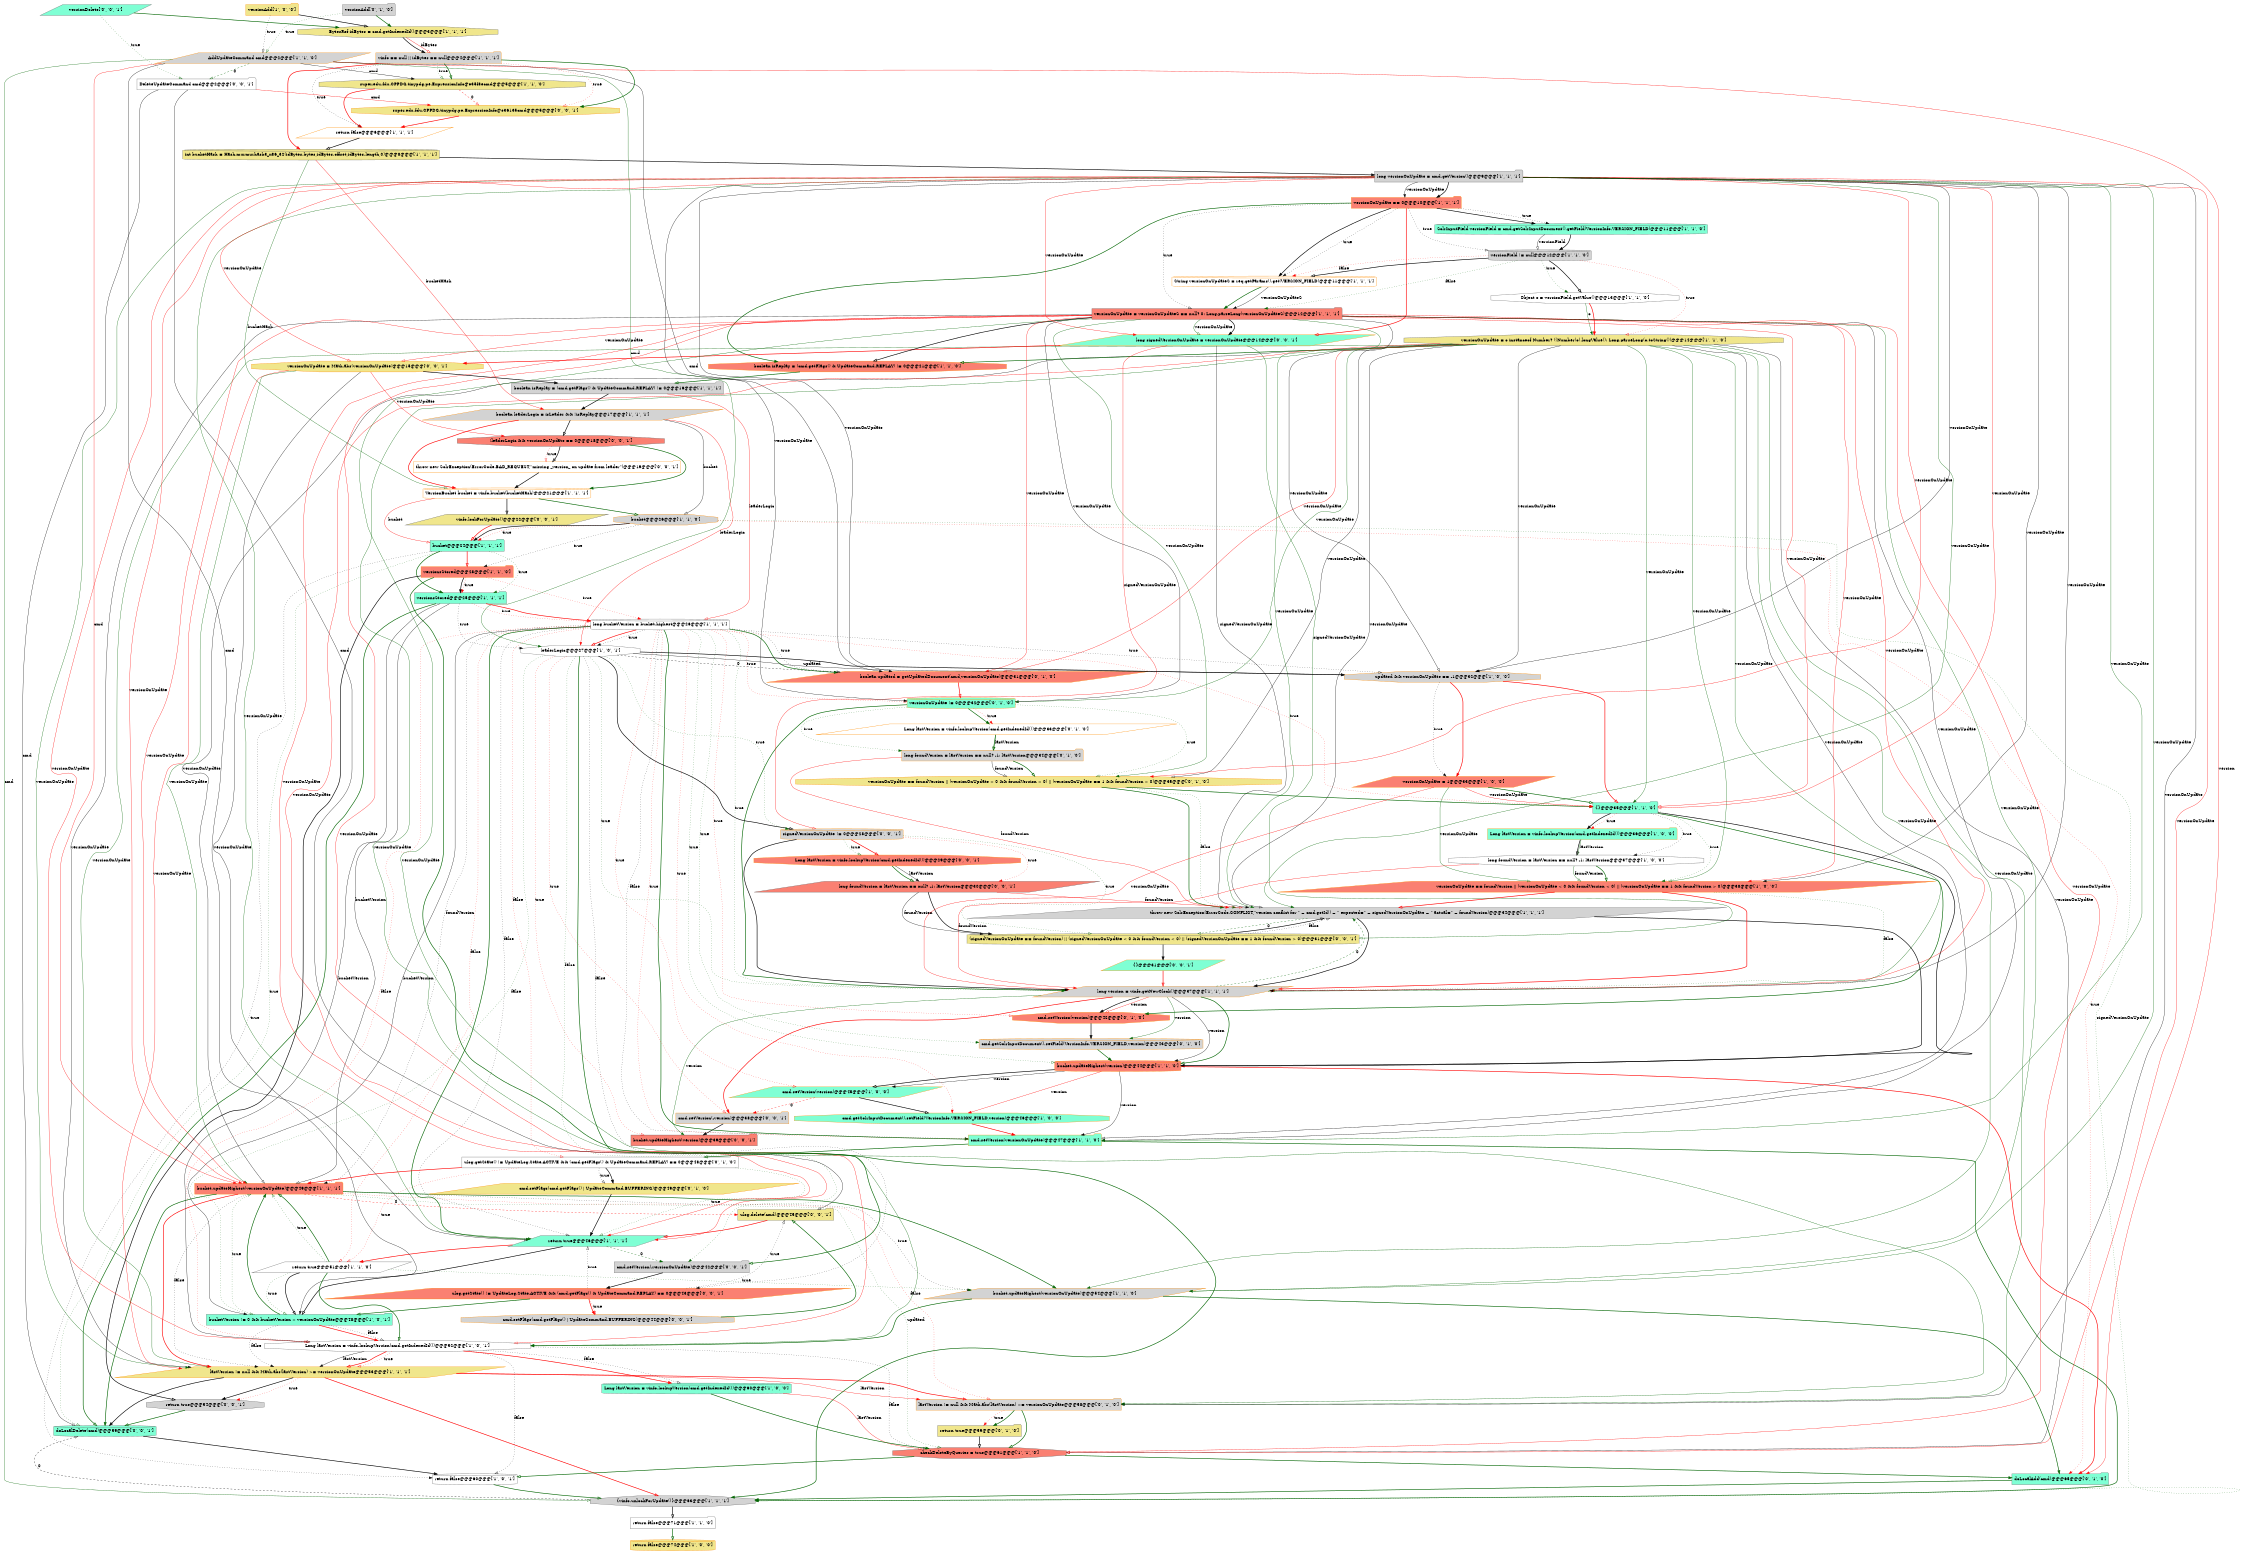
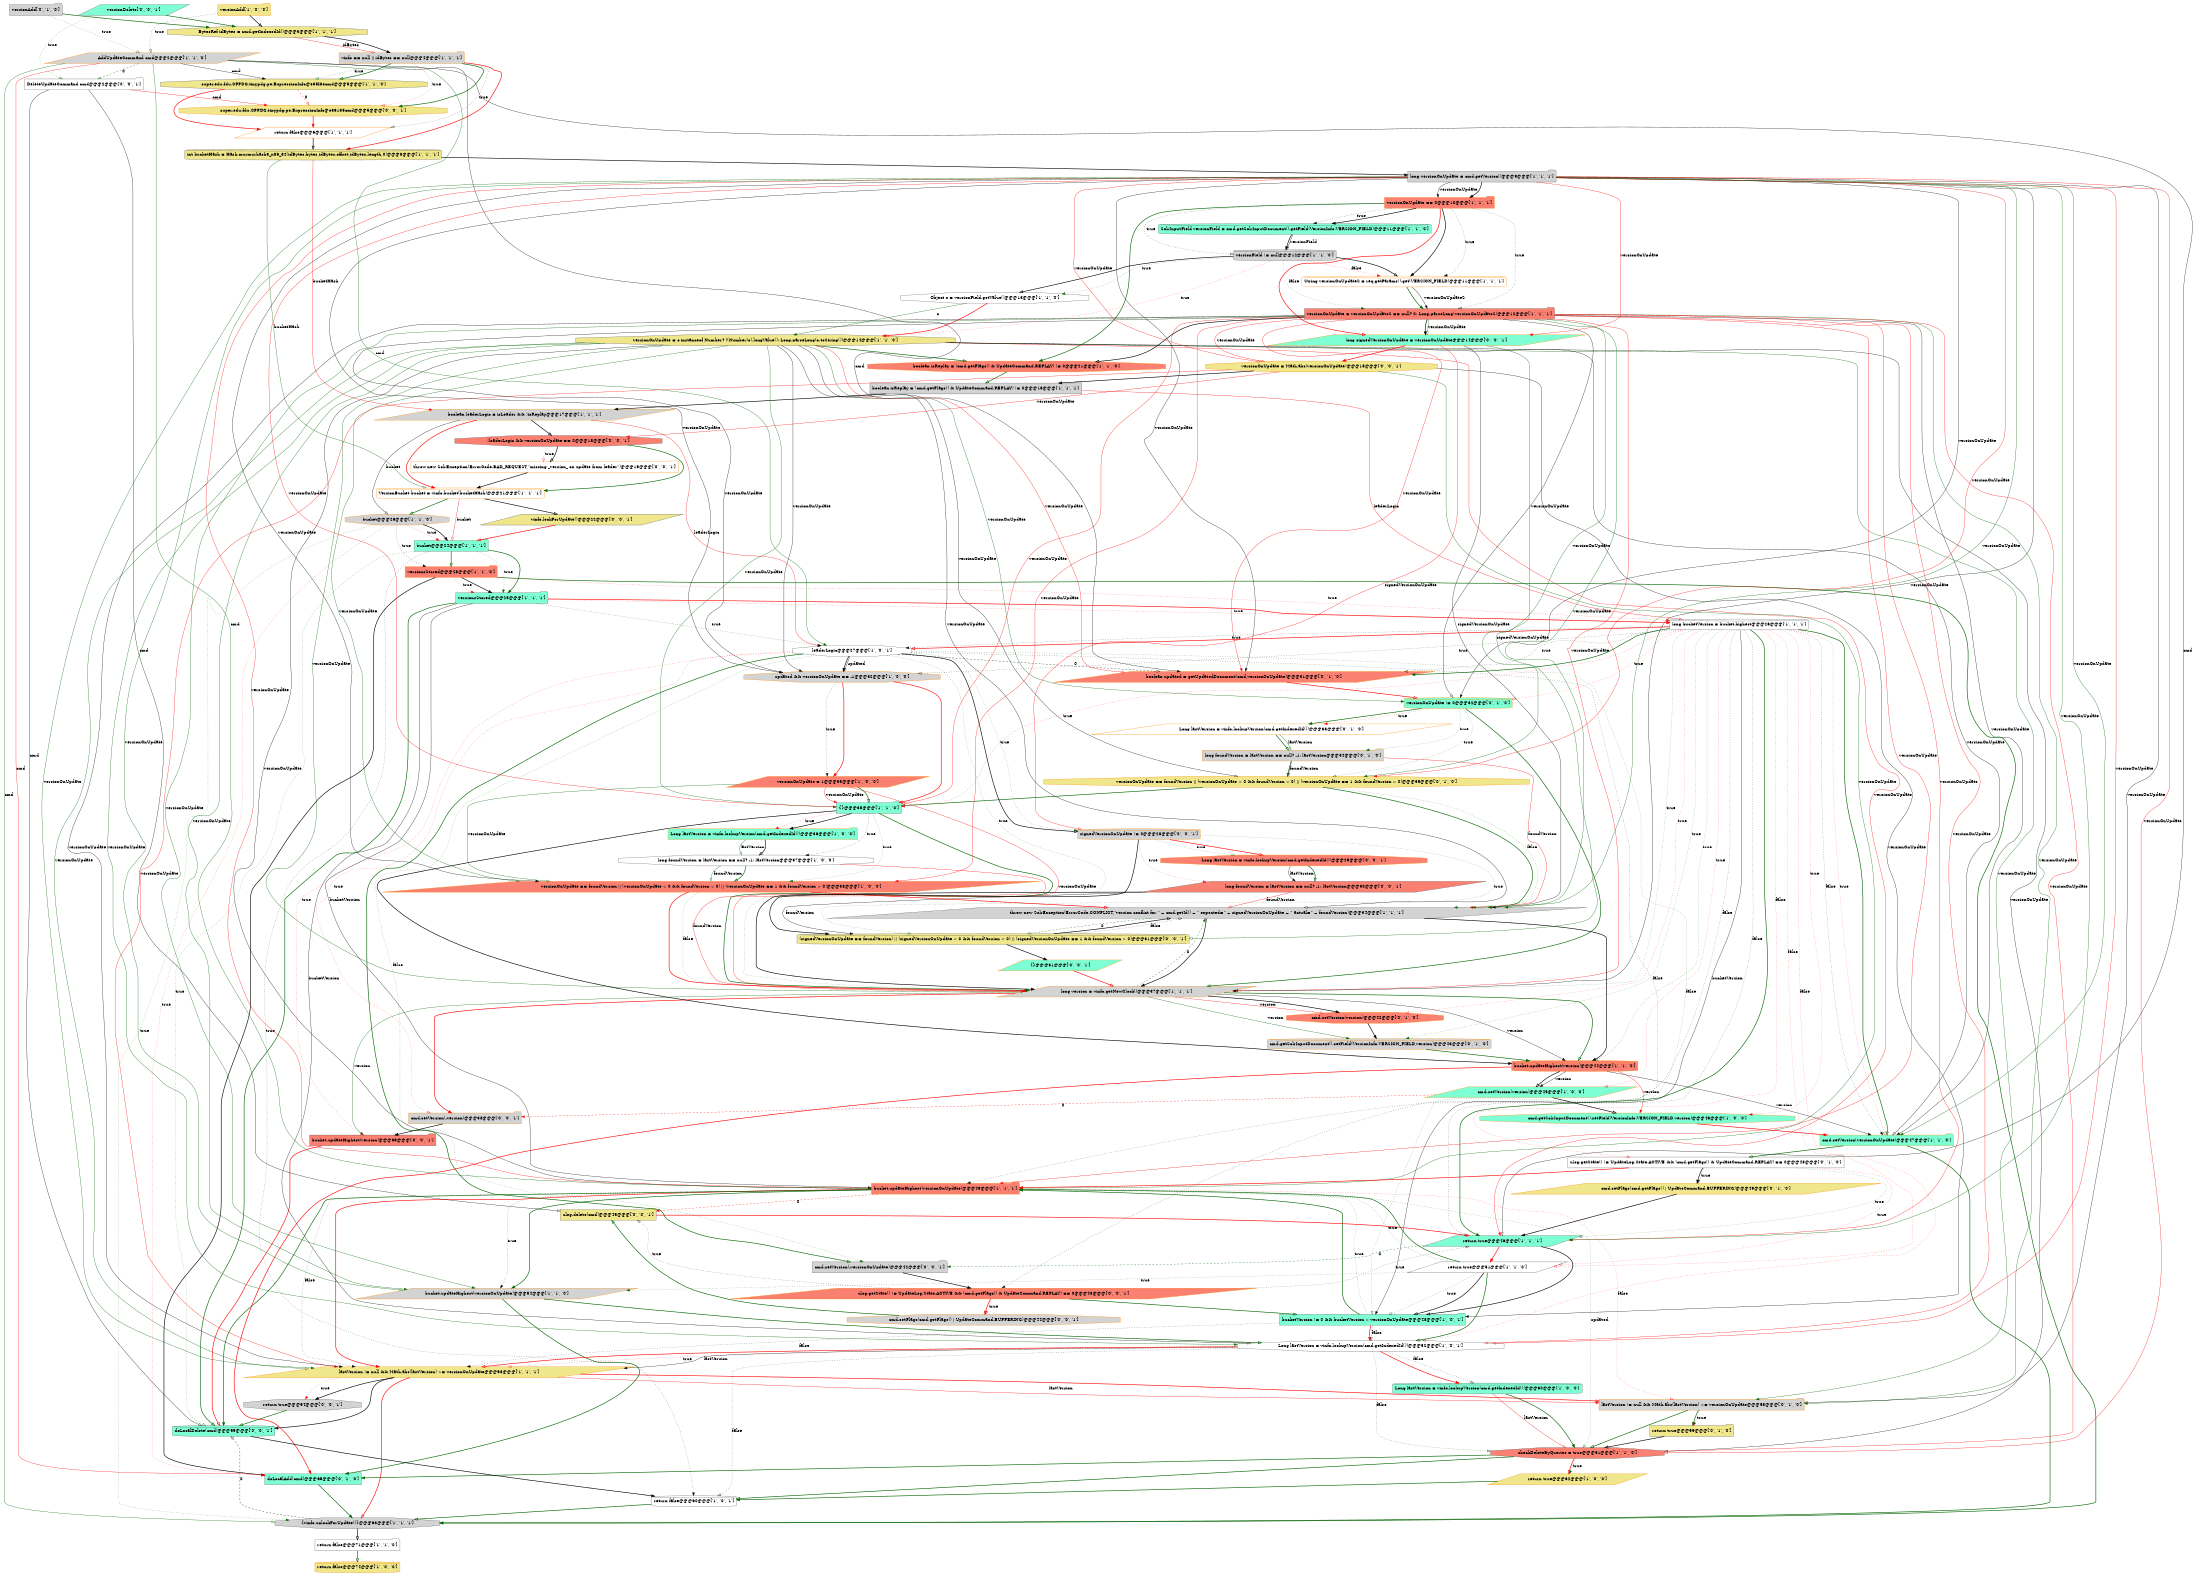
(467, 557) -> (451, 557)
(94, 647) -> (199, 883)
(2227, 769) -> (21, 769)
(460, 913) -> (1728, 913)
(1728, 998) -> (726, 920)
(2123, 1018) -> (145, 1031)
(298, 1023) -> (243, 1035)
none -> (252, 1275)
none -> (1568, 1479)
